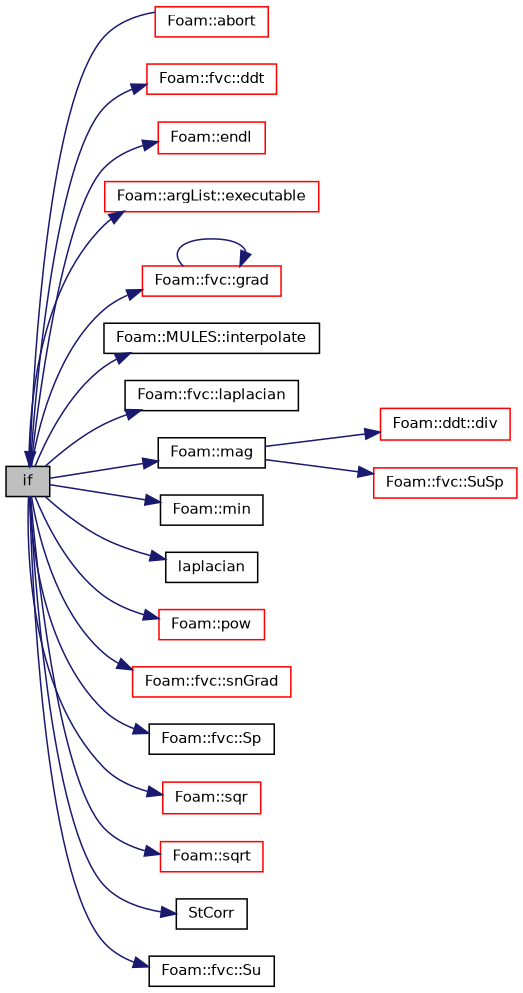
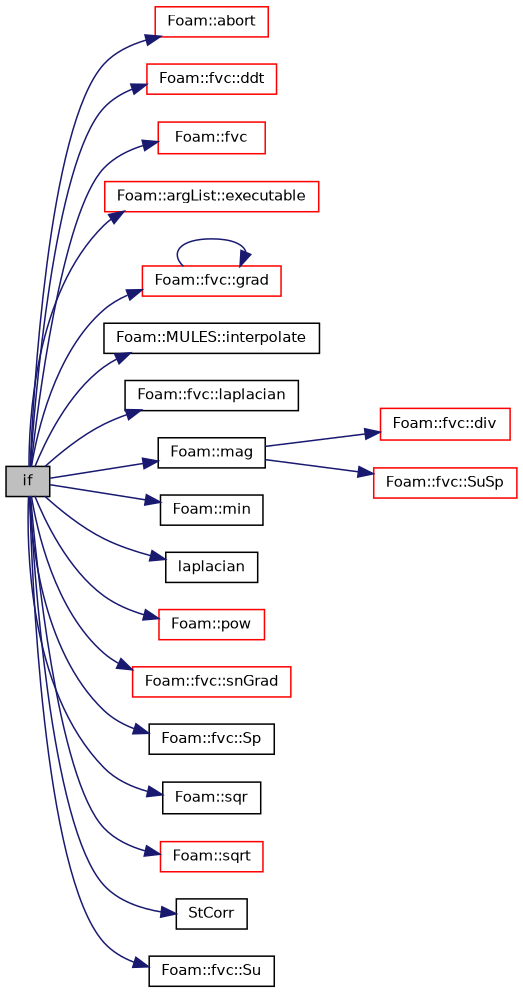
(212, 138) -> (212, 138)
(51, 211) -> (56, 203)
(445, 424) -> (445, 424)
(212, 798) -> (212, 798)
